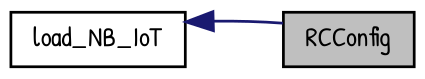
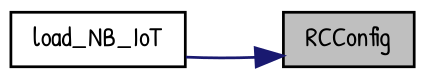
(248, 21) -> (221, 58)
